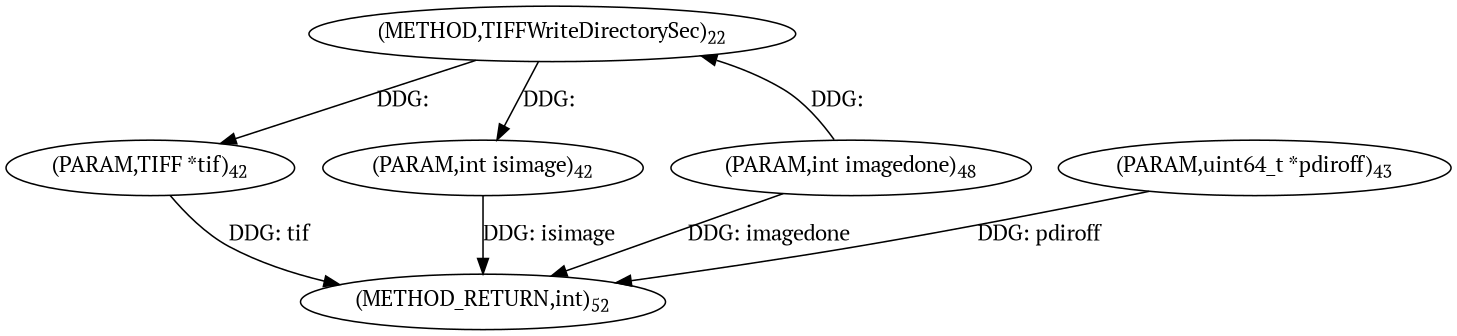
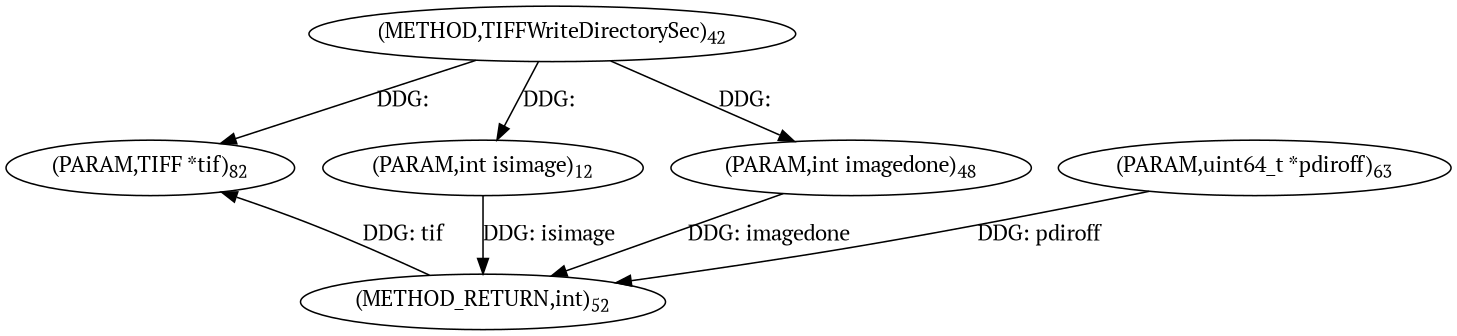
(717, 32) -> (717, 32)
(783, 89) -> (695, 98)
(239, 166) -> (239, 166)
(584, 166) -> (584, 166)
(1383, 166) -> (1383, 166)
(240, 252) -> (334, 233)
